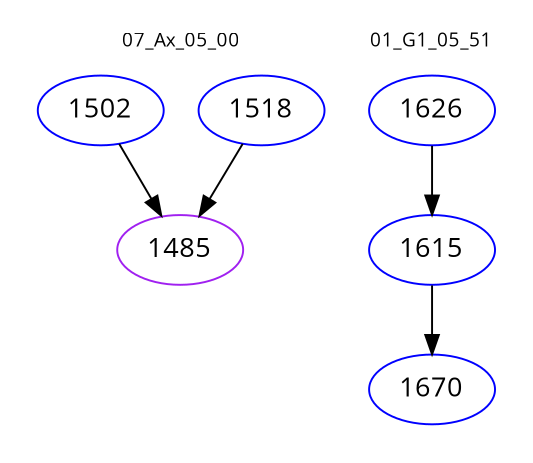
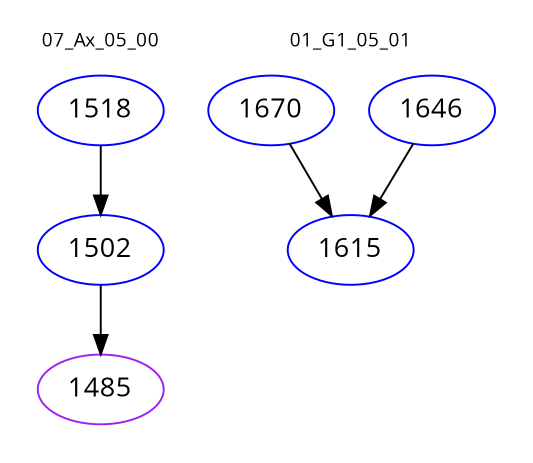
(432, 42) -> (352, 42)
(432, 110) -> (432, 110)
(226, 171) -> (101, 171)
(432, 310) -> (306, 171)
